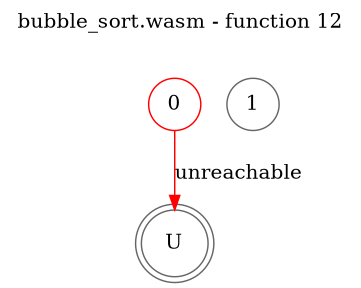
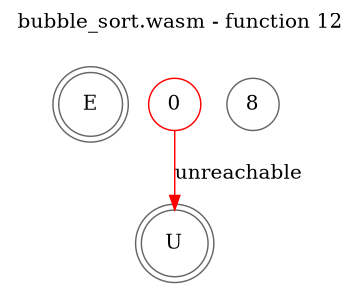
none -> (91, 104)
(253, 104) -> (253, 104)
